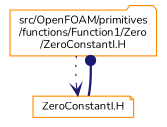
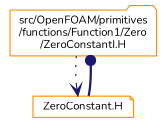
(83, 107) -> (83, 107)
